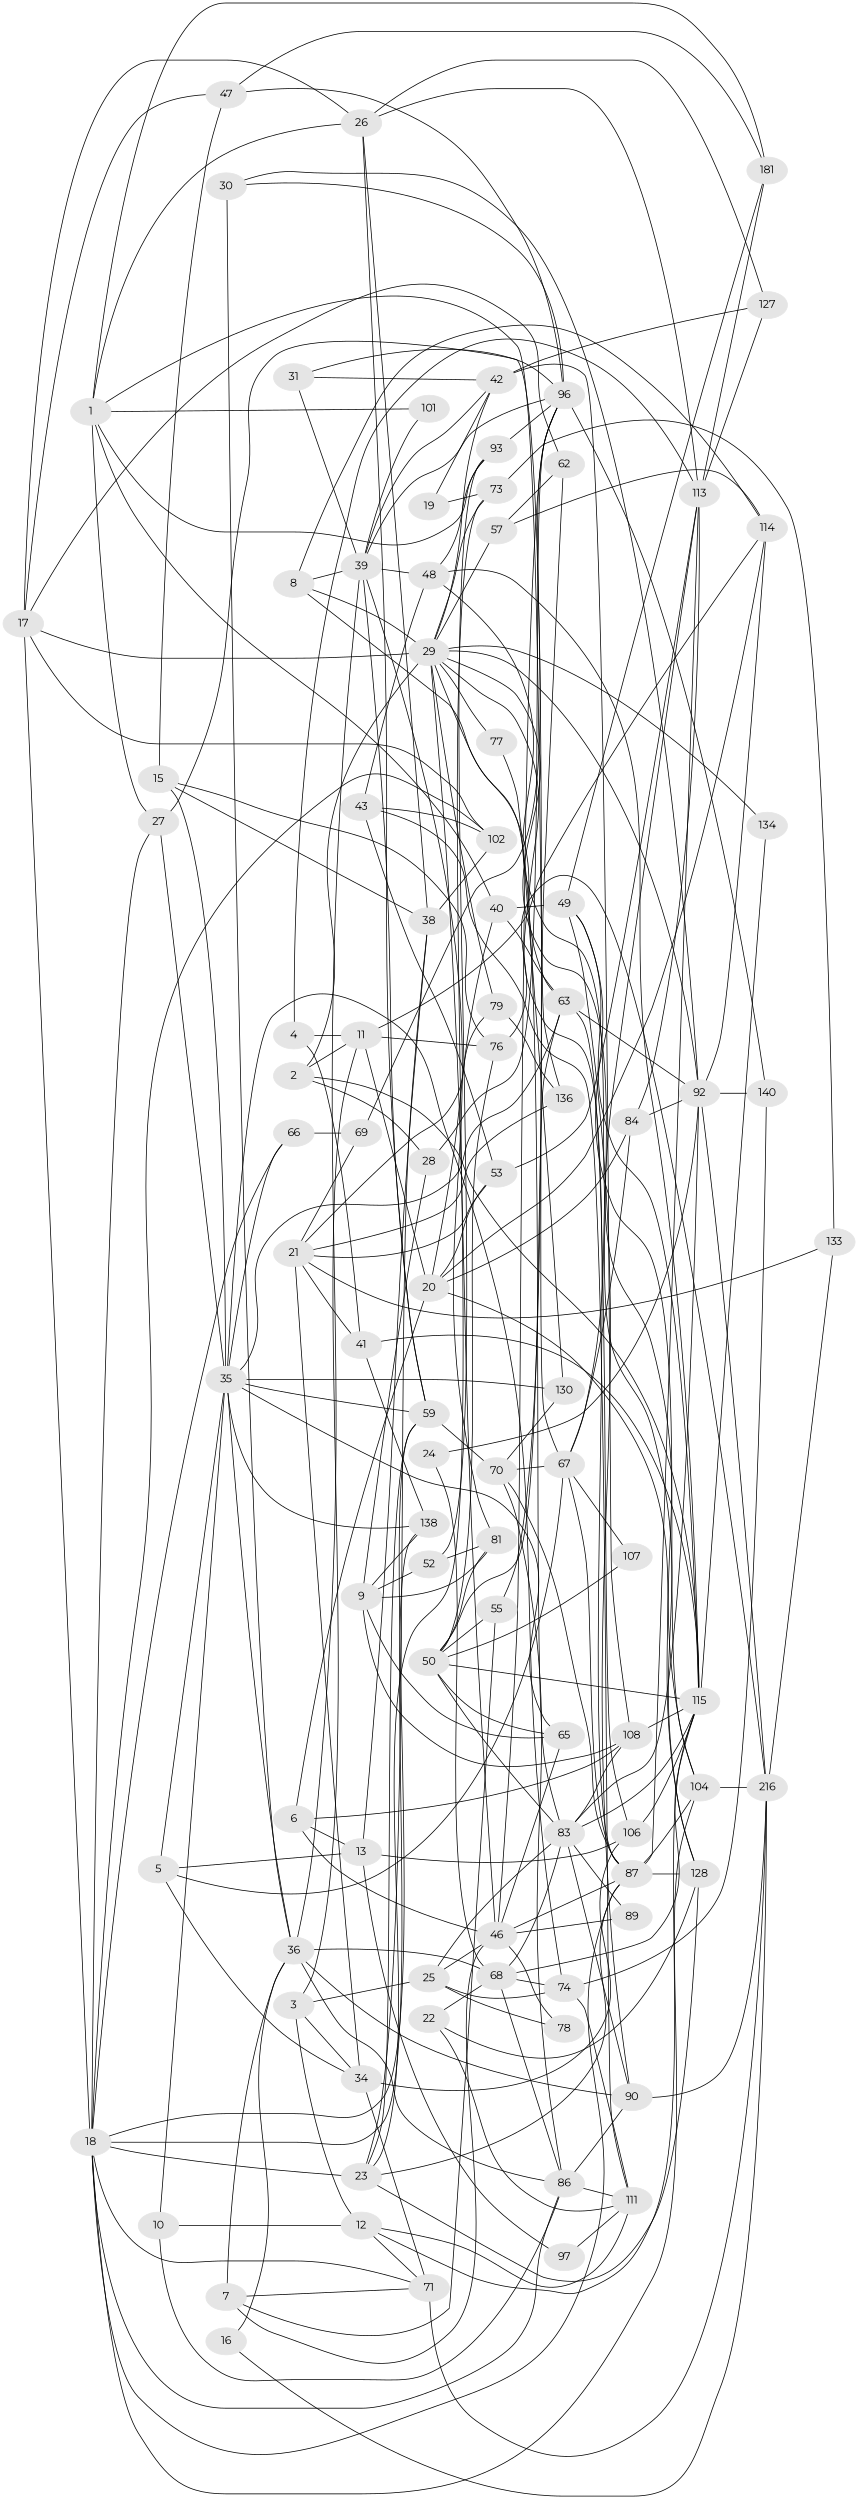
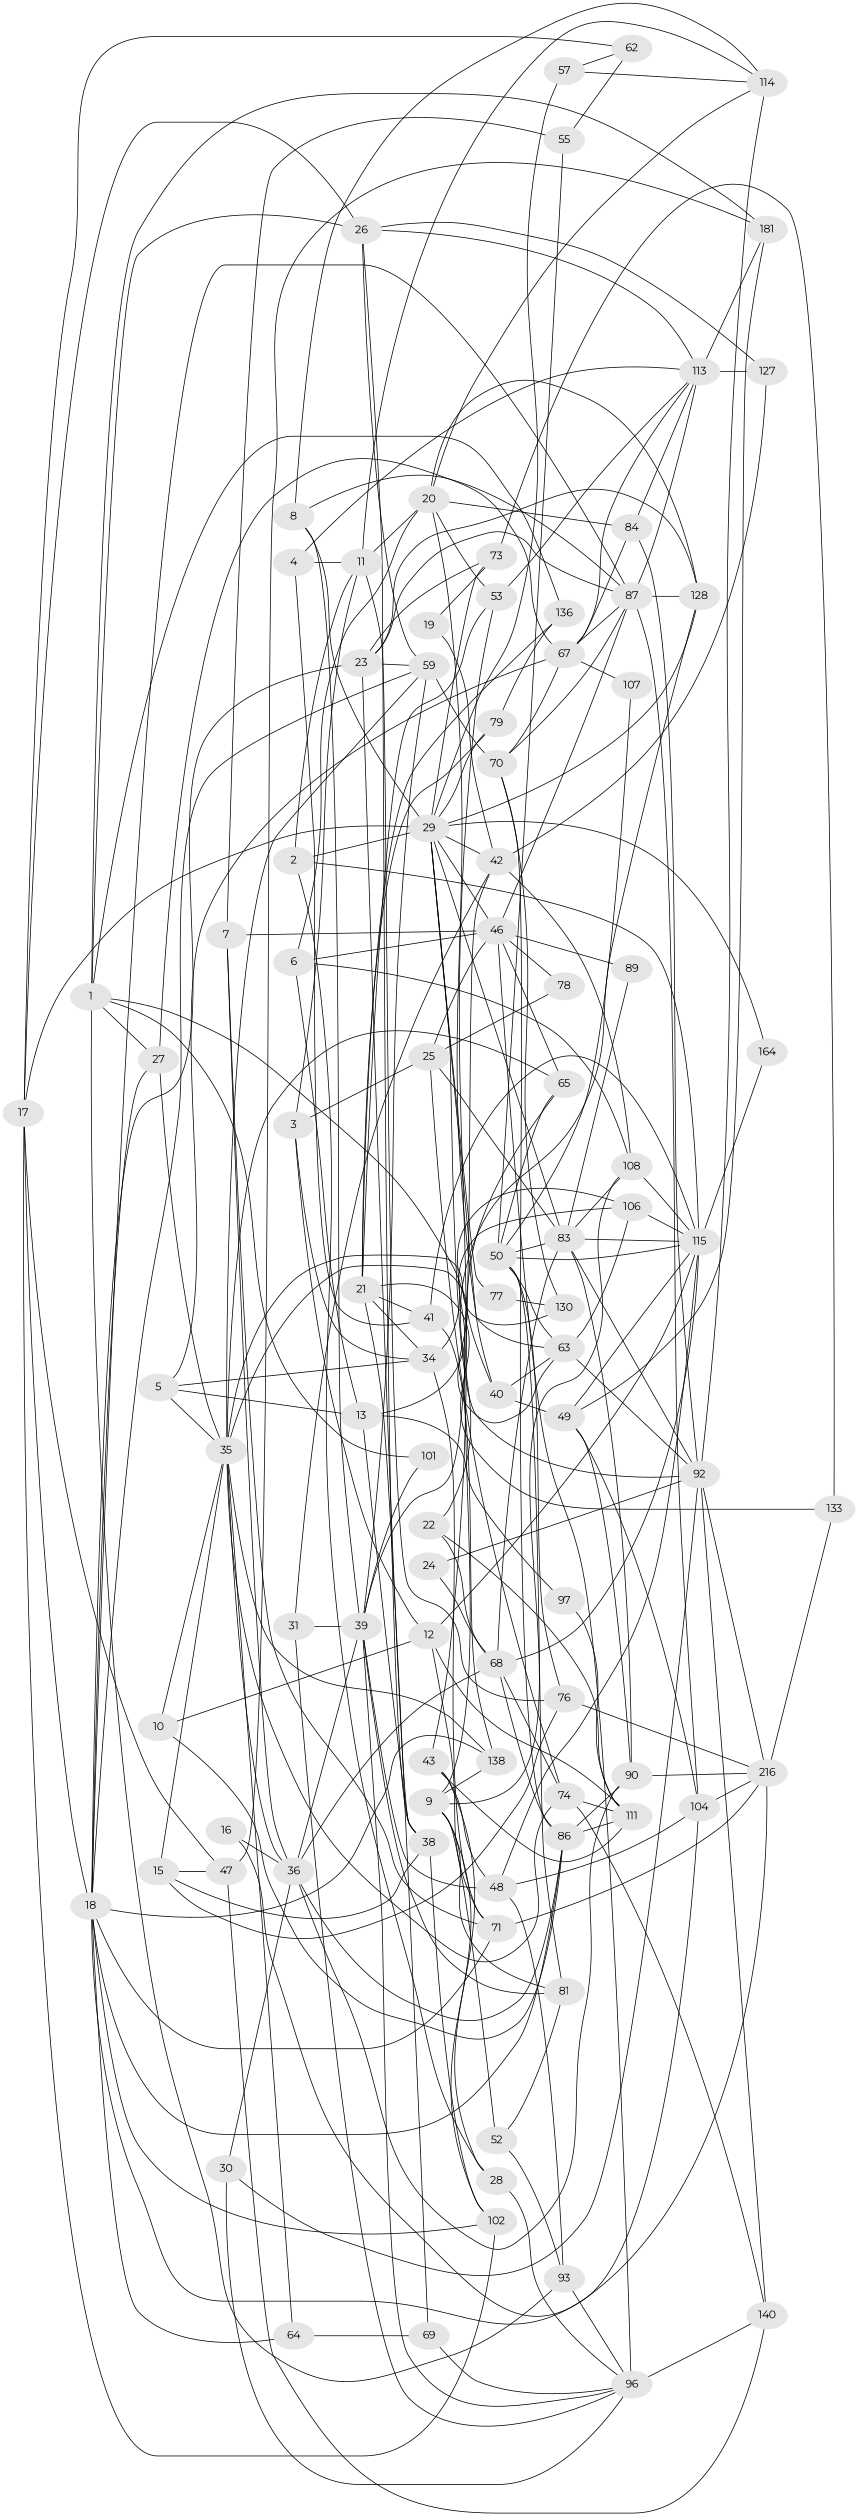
(471, 160) -> (328, 2438)
(767, 826) -> (767, 1052)
(294, 1133) -> (294, 2336)
